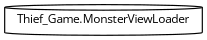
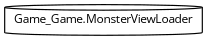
(103, 20) -> (103, 20)
